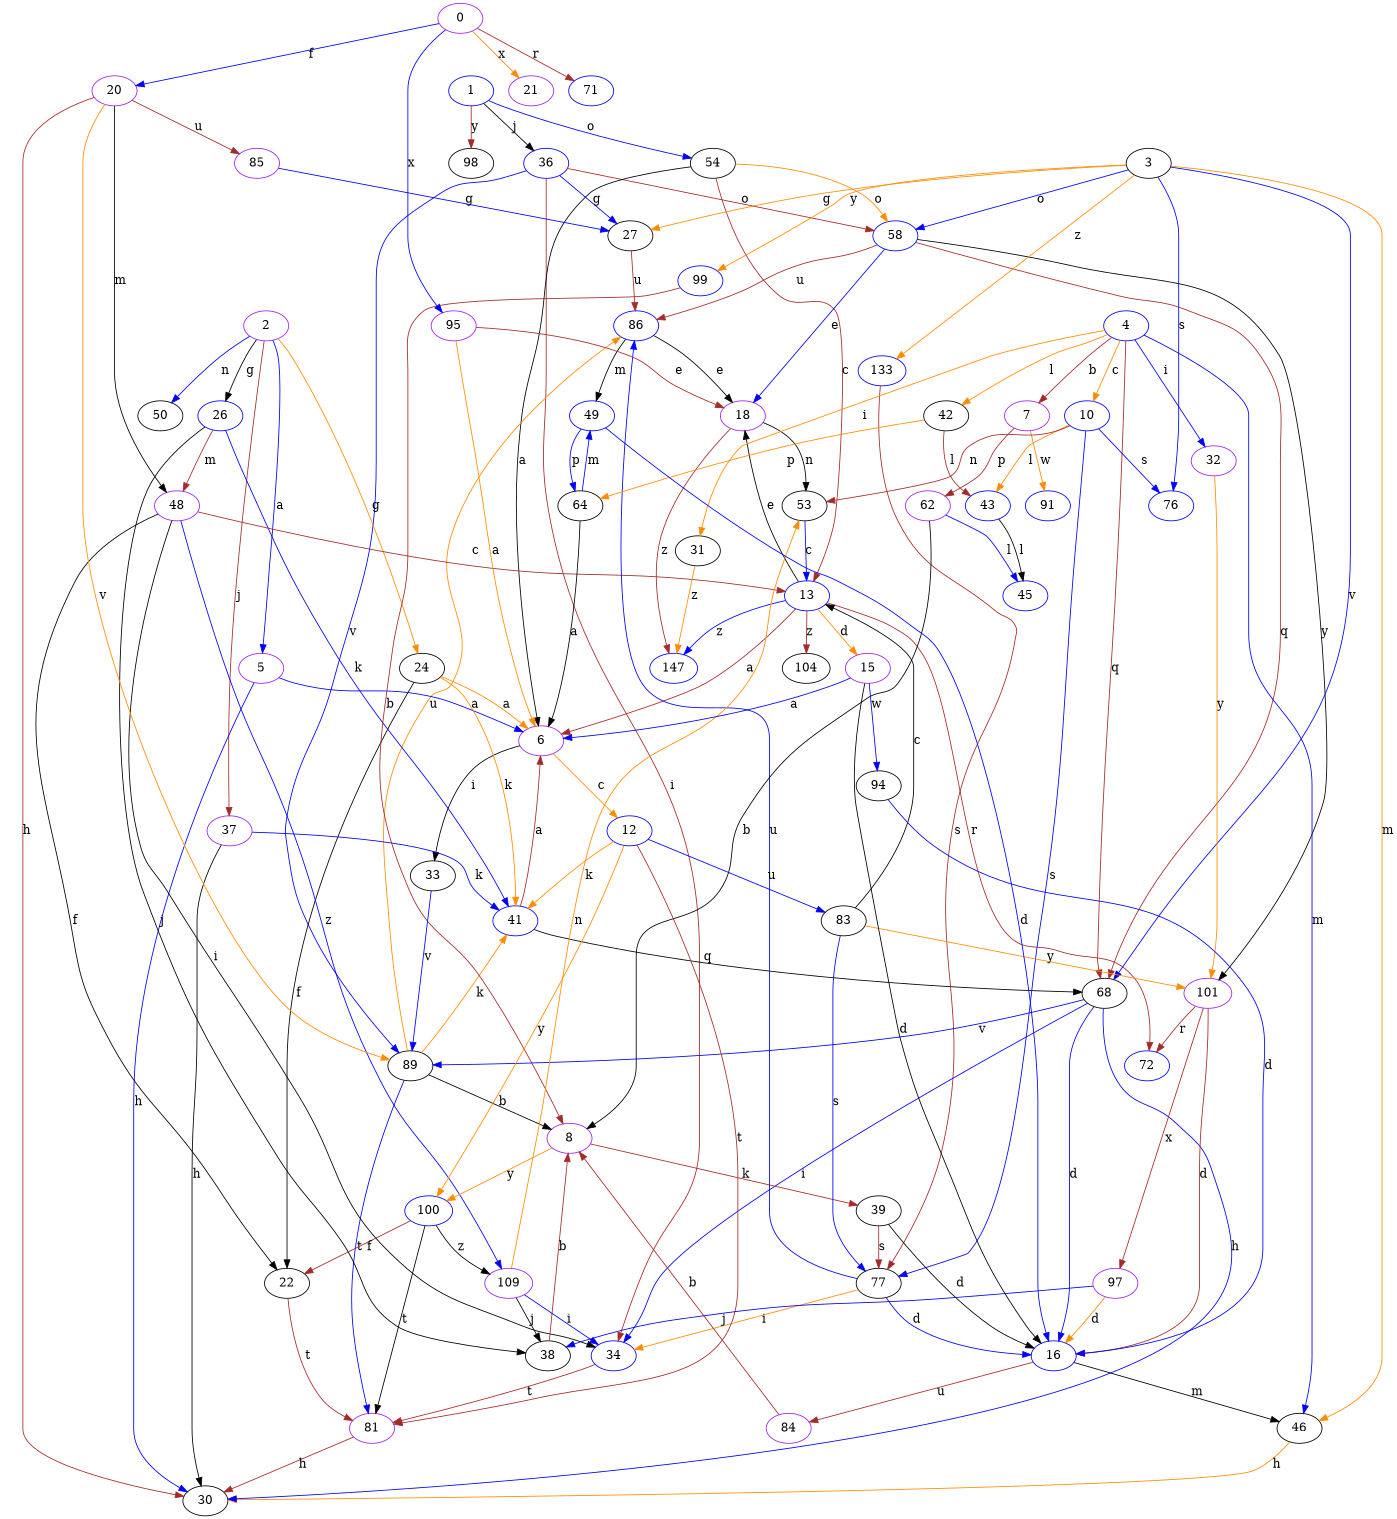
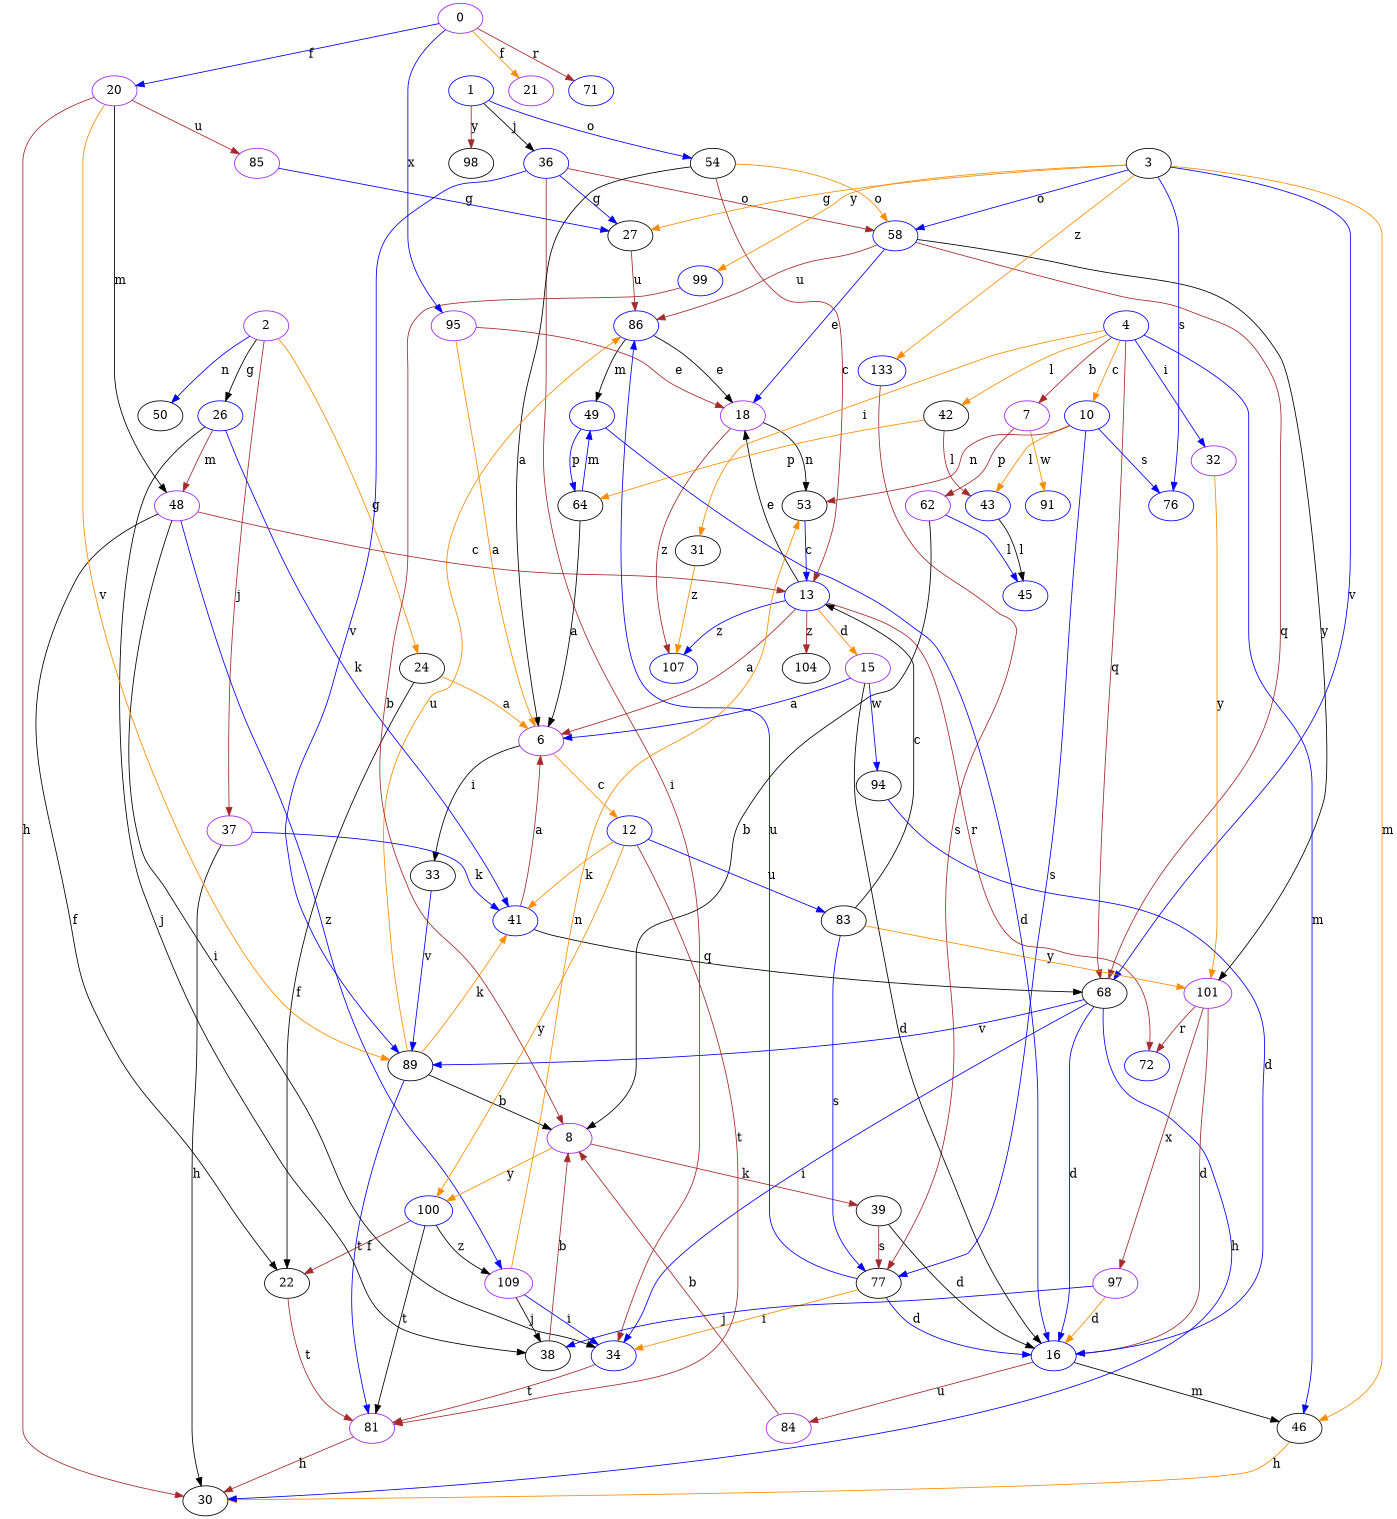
(502, 55) -> (502, 55)
(261, 668) -> none
(674, 668) -> (674, 668)
(500, 778) -> none
